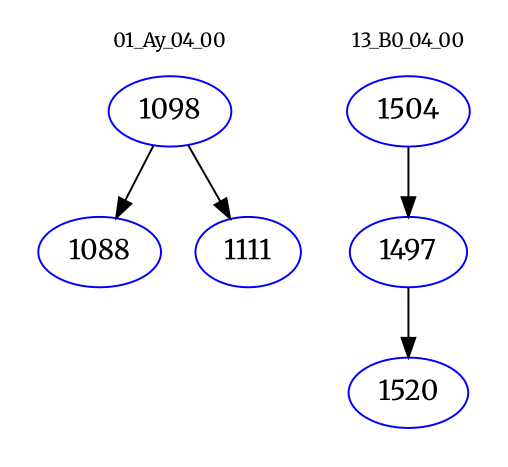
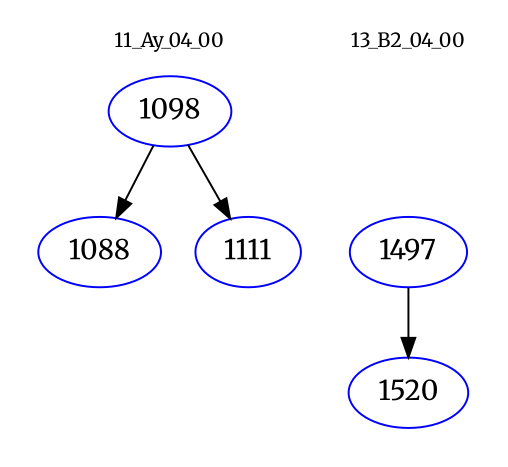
(170, 42) -> (170, 42)
(408, 42) -> (408, 42)
(408, 111) -> none
